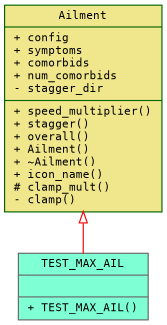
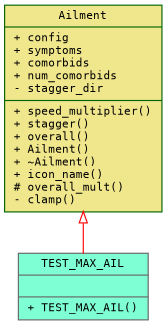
(63, 187) -> (69, 187)
